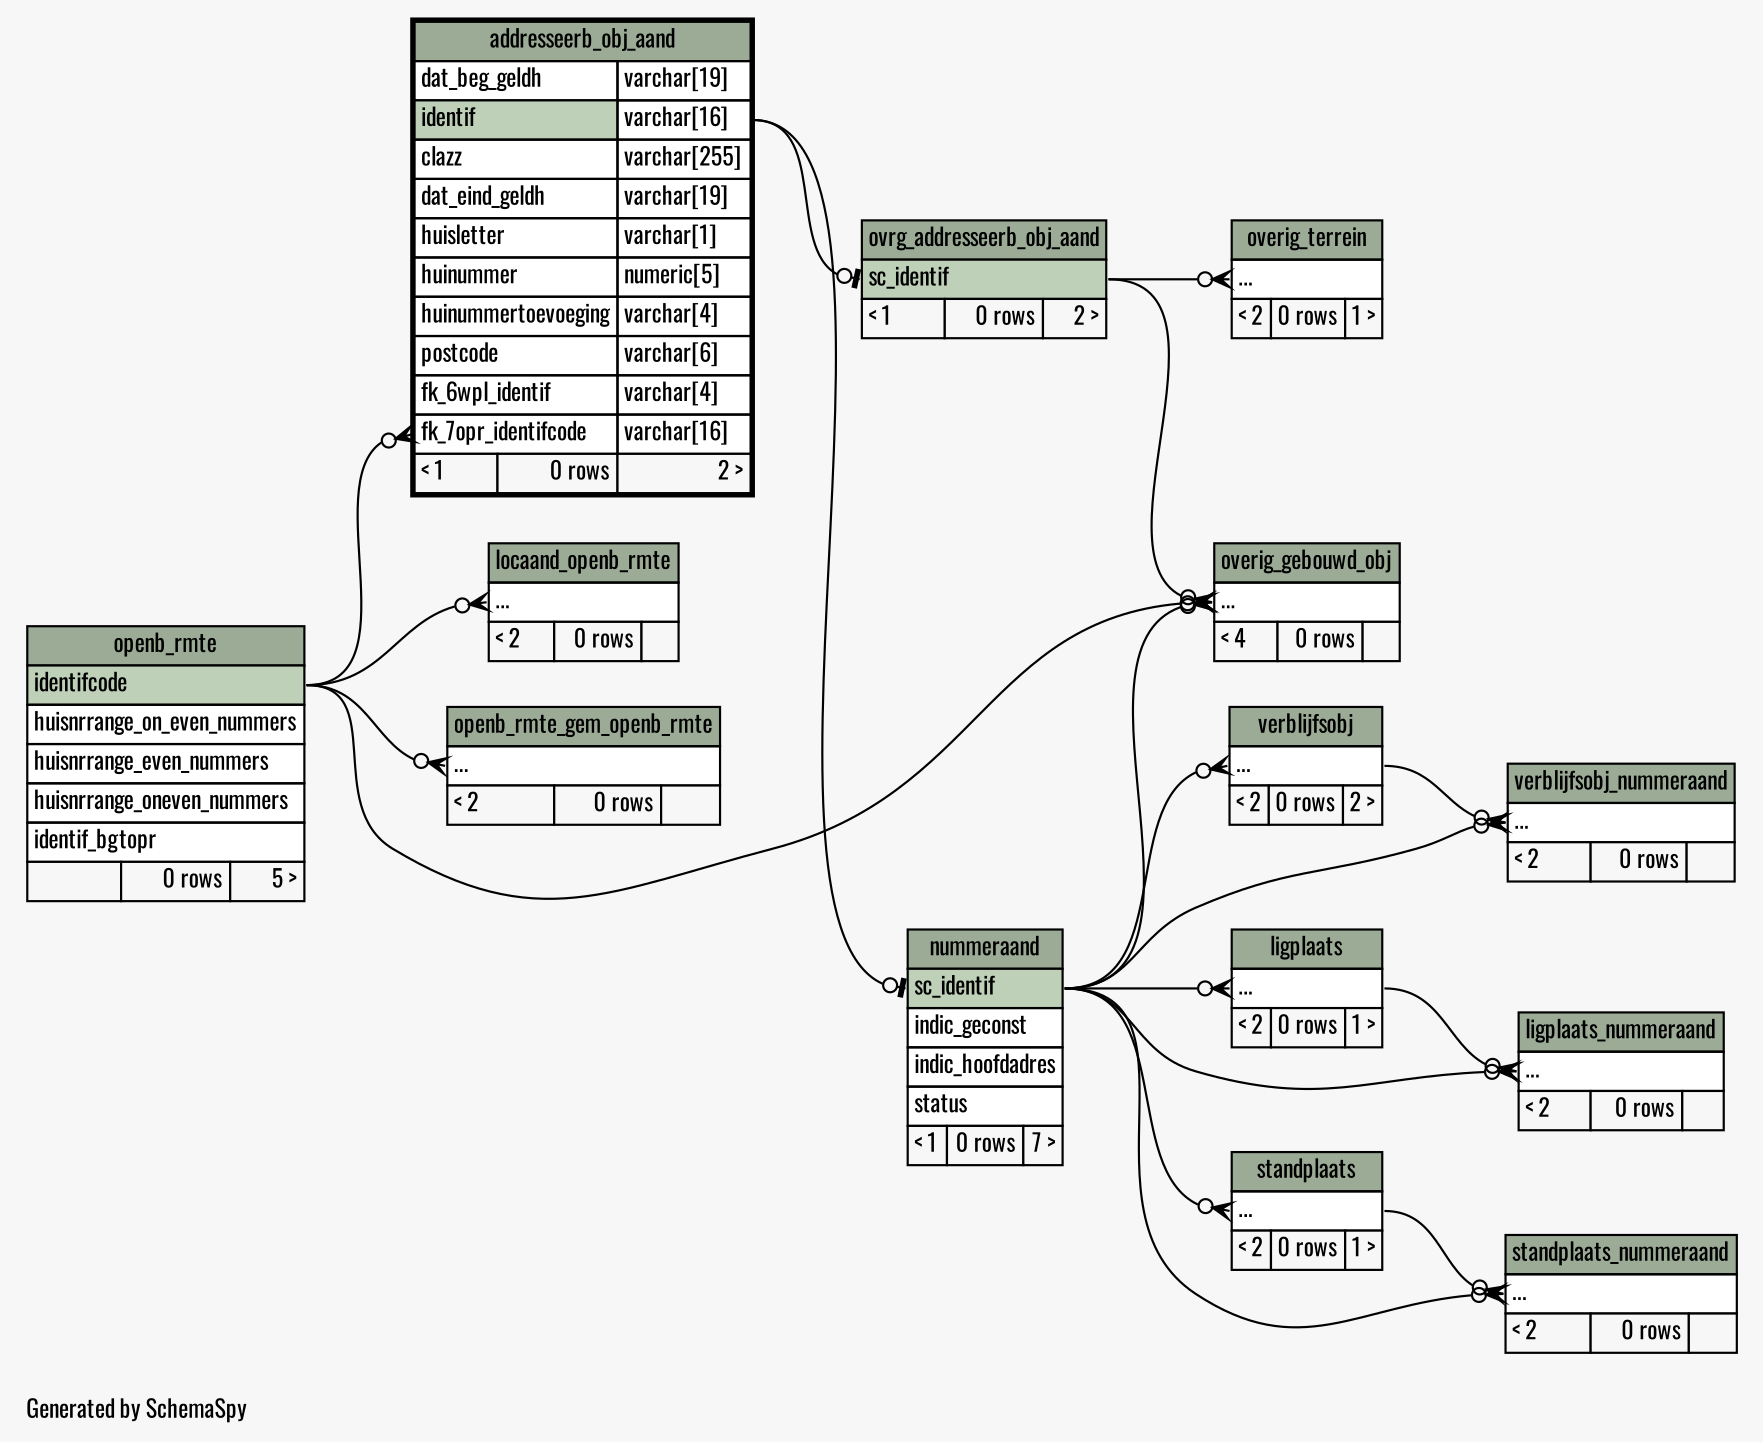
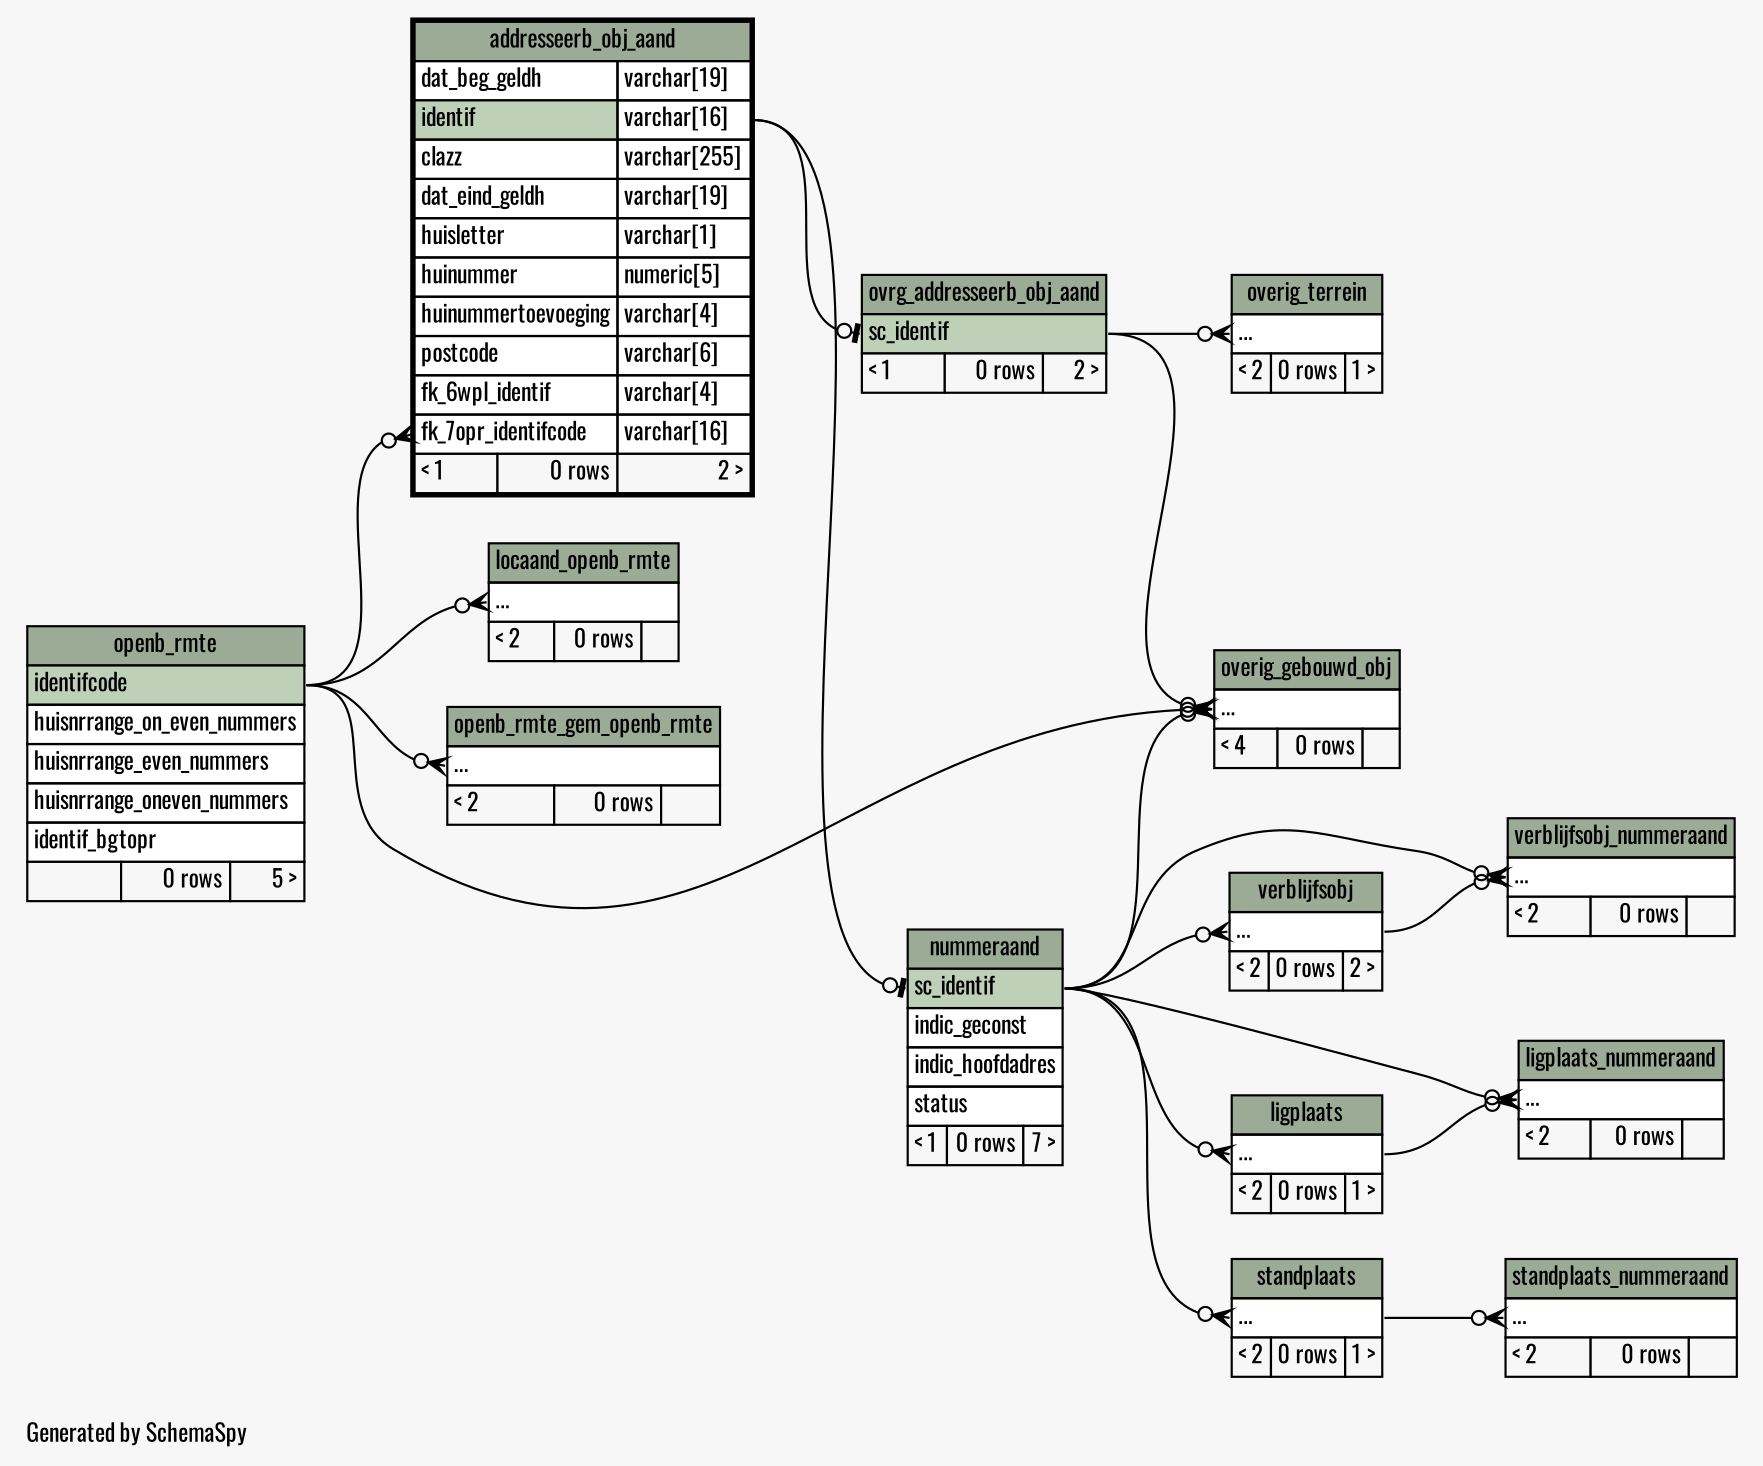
(1168, 1265) -> none
